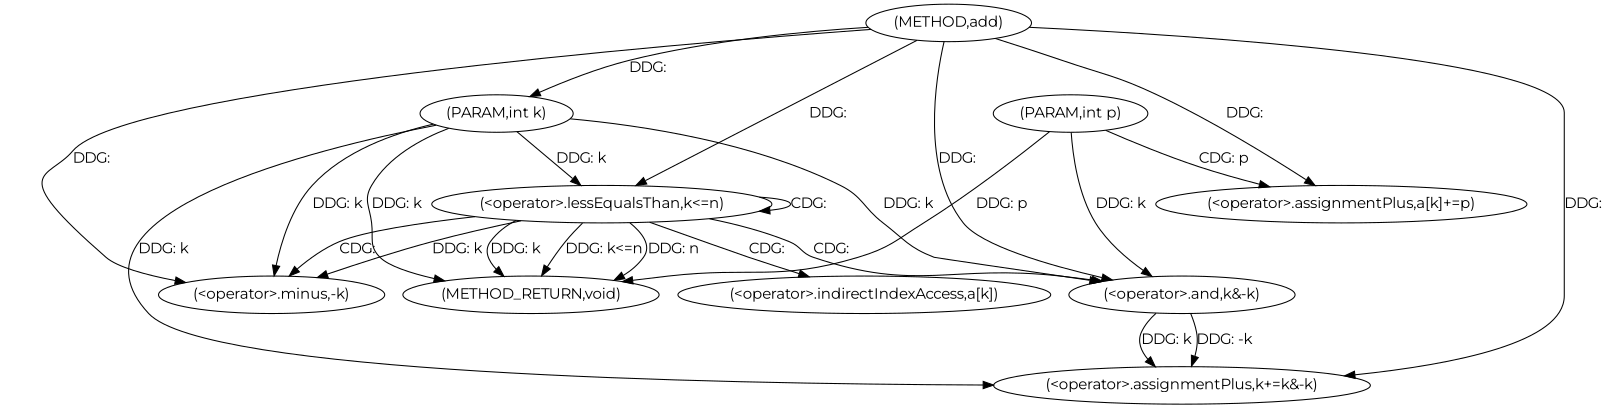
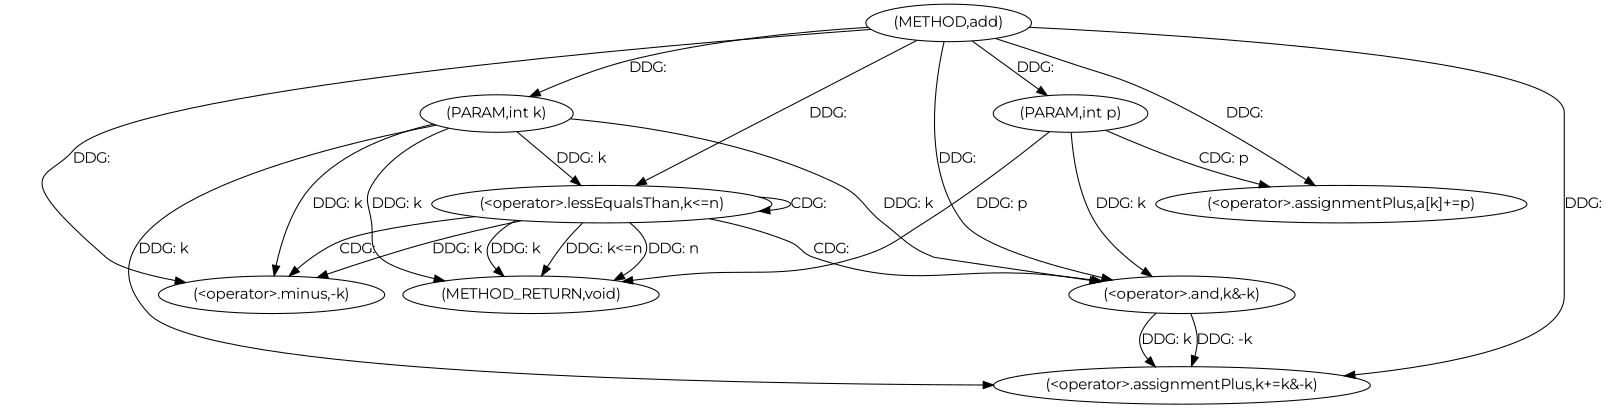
none -> (1005, 65)
(864, 295) -> none
